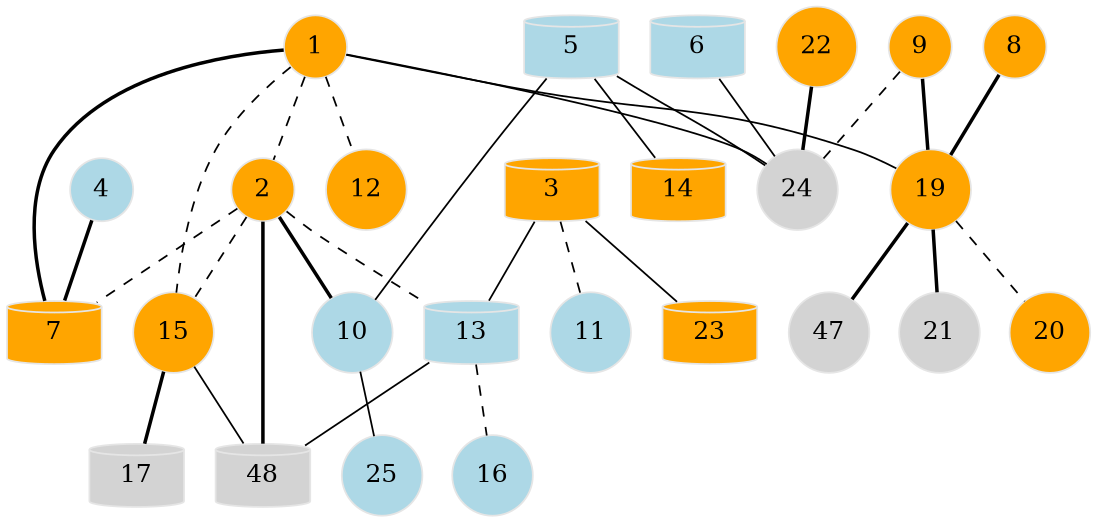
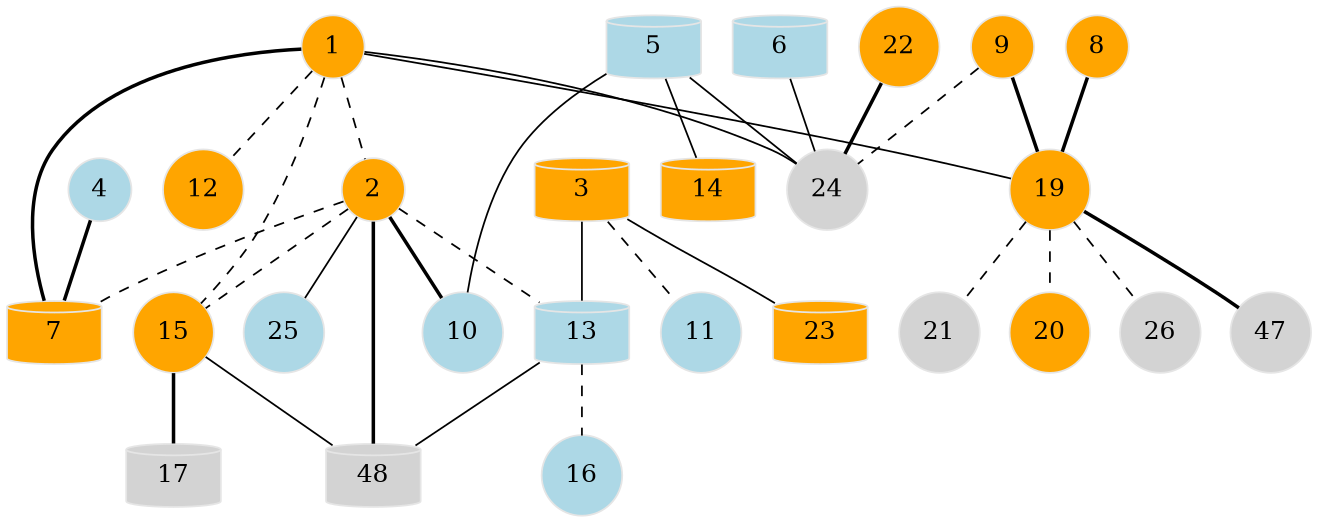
(935, 261) -> (995, 261)
none -> (1160, 333)
(365, 393) -> (331, 258)
